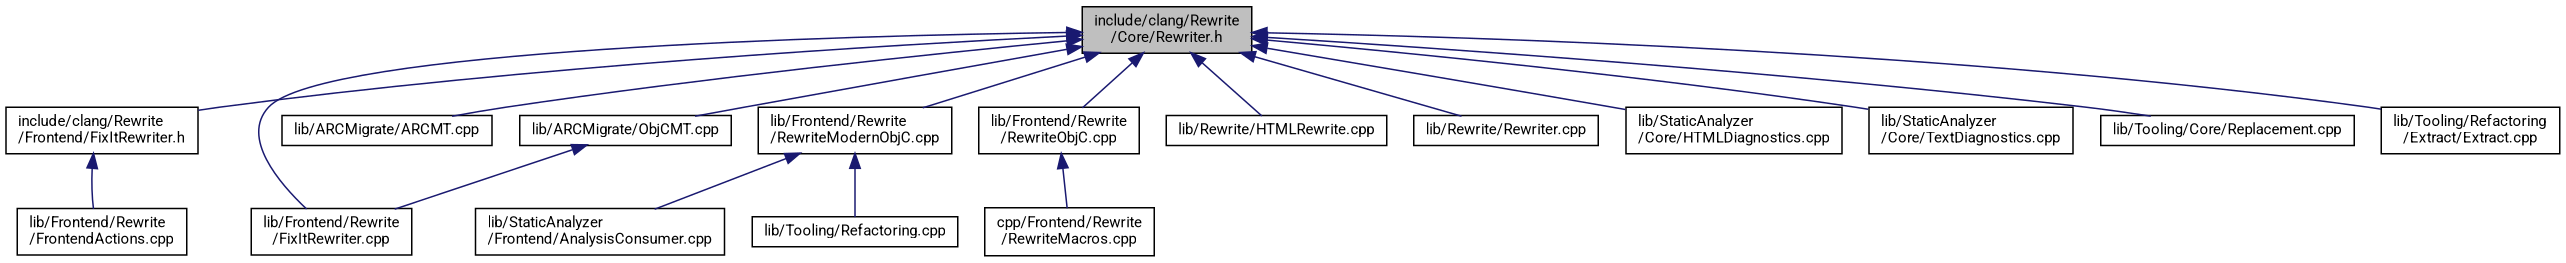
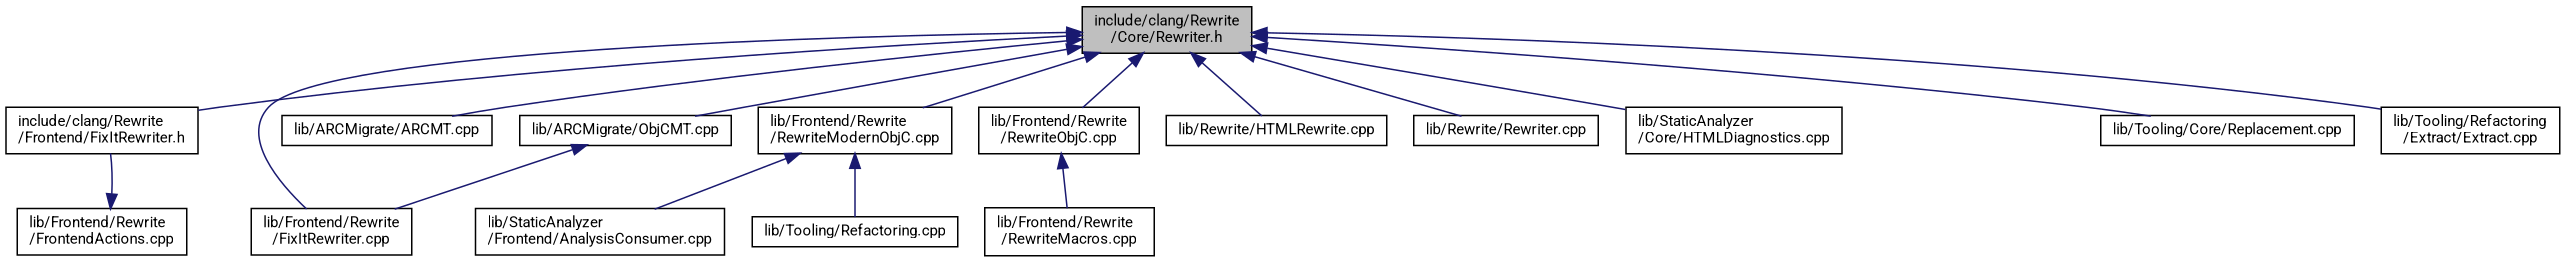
(1971, 130) -> none
(92, 189) -> (112, 174)
(1070, 232) -> (1070, 232)
